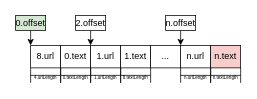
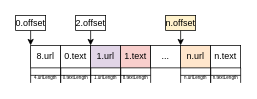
(30, 23) -> (30, 23)
(180, 23) -> (180, 23)
(105, 57) -> (105, 57)
(135, 57) -> (135, 57)
(195, 57) -> (195, 57)
(225, 57) -> (225, 57)
